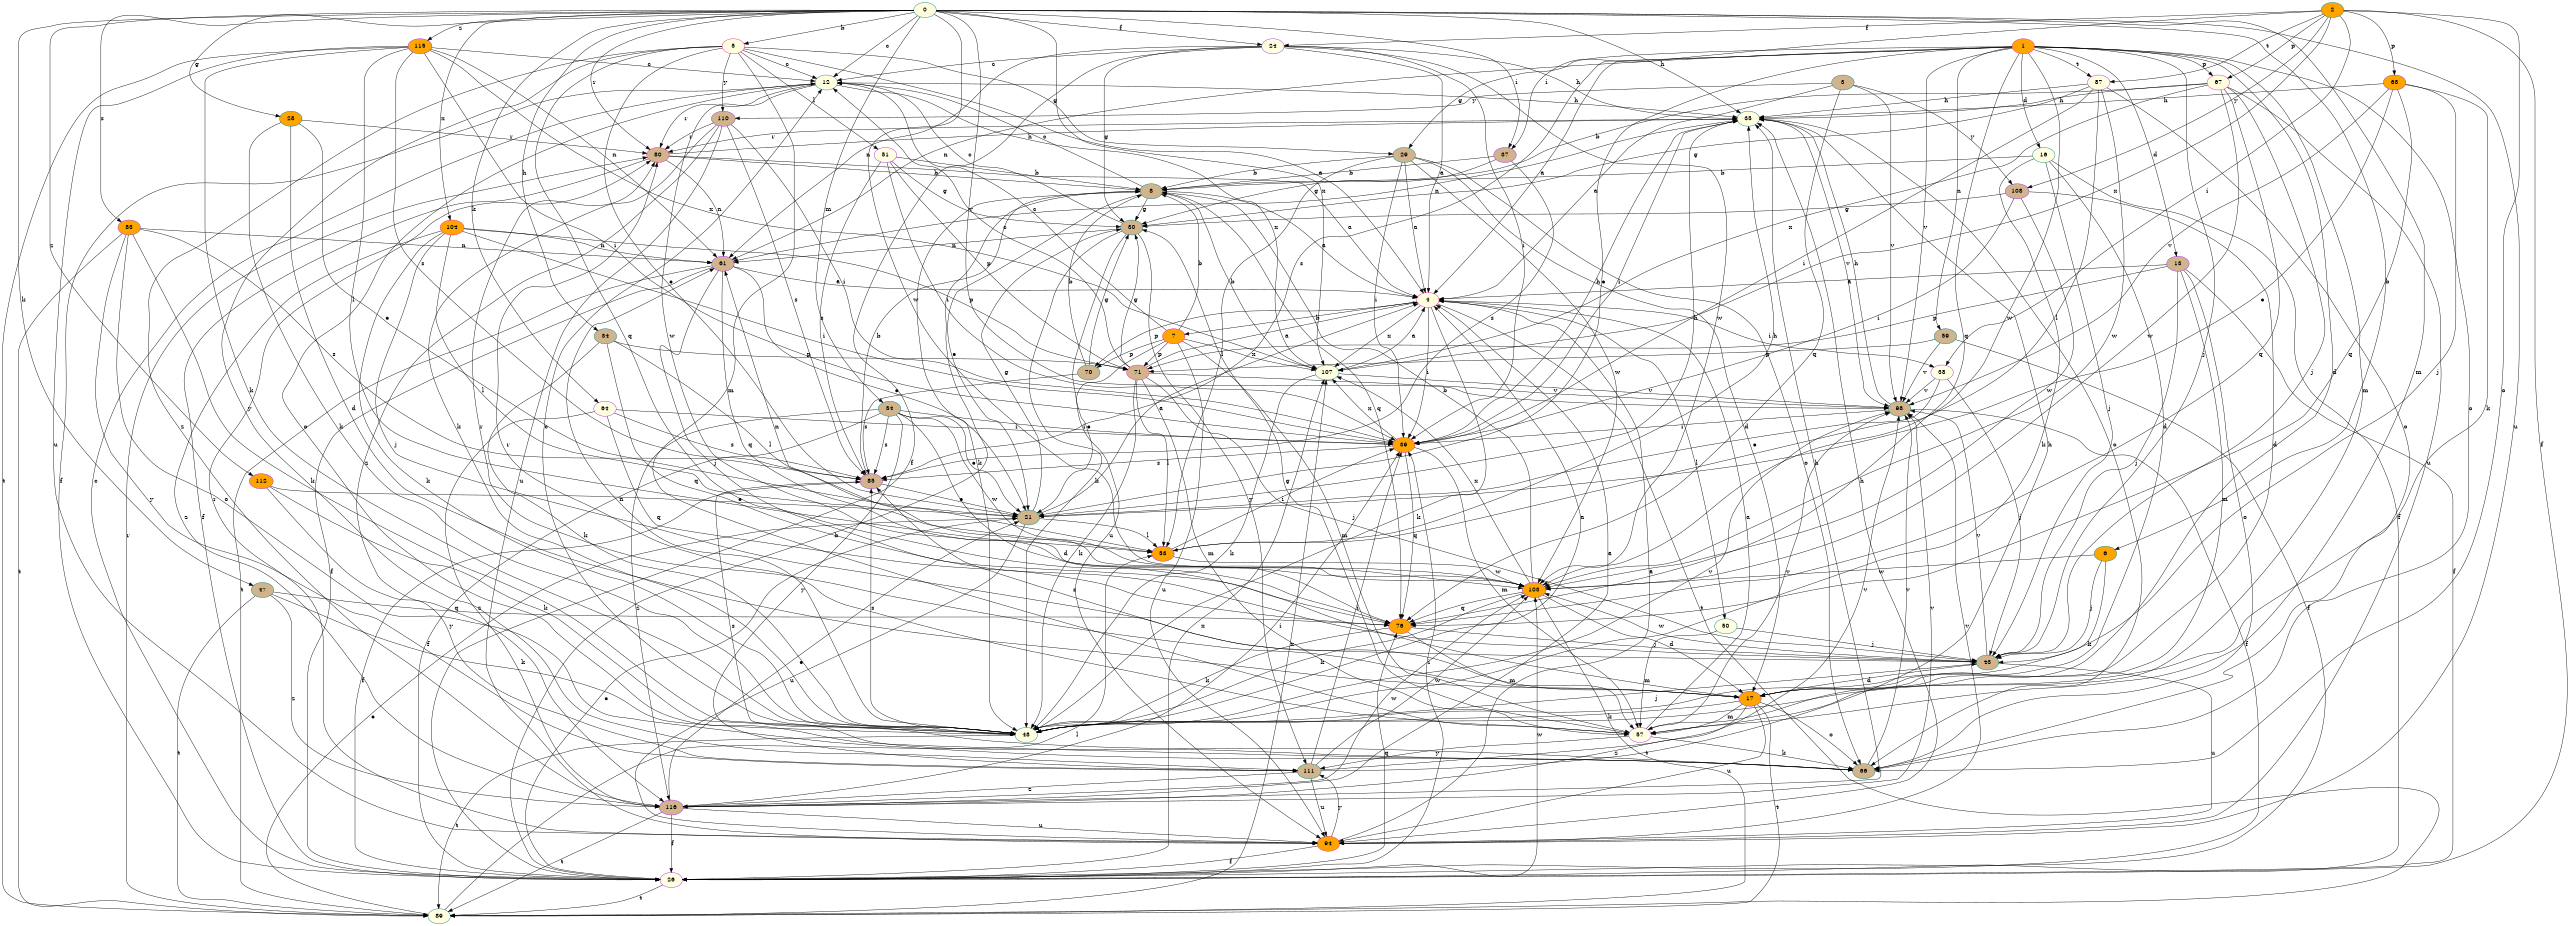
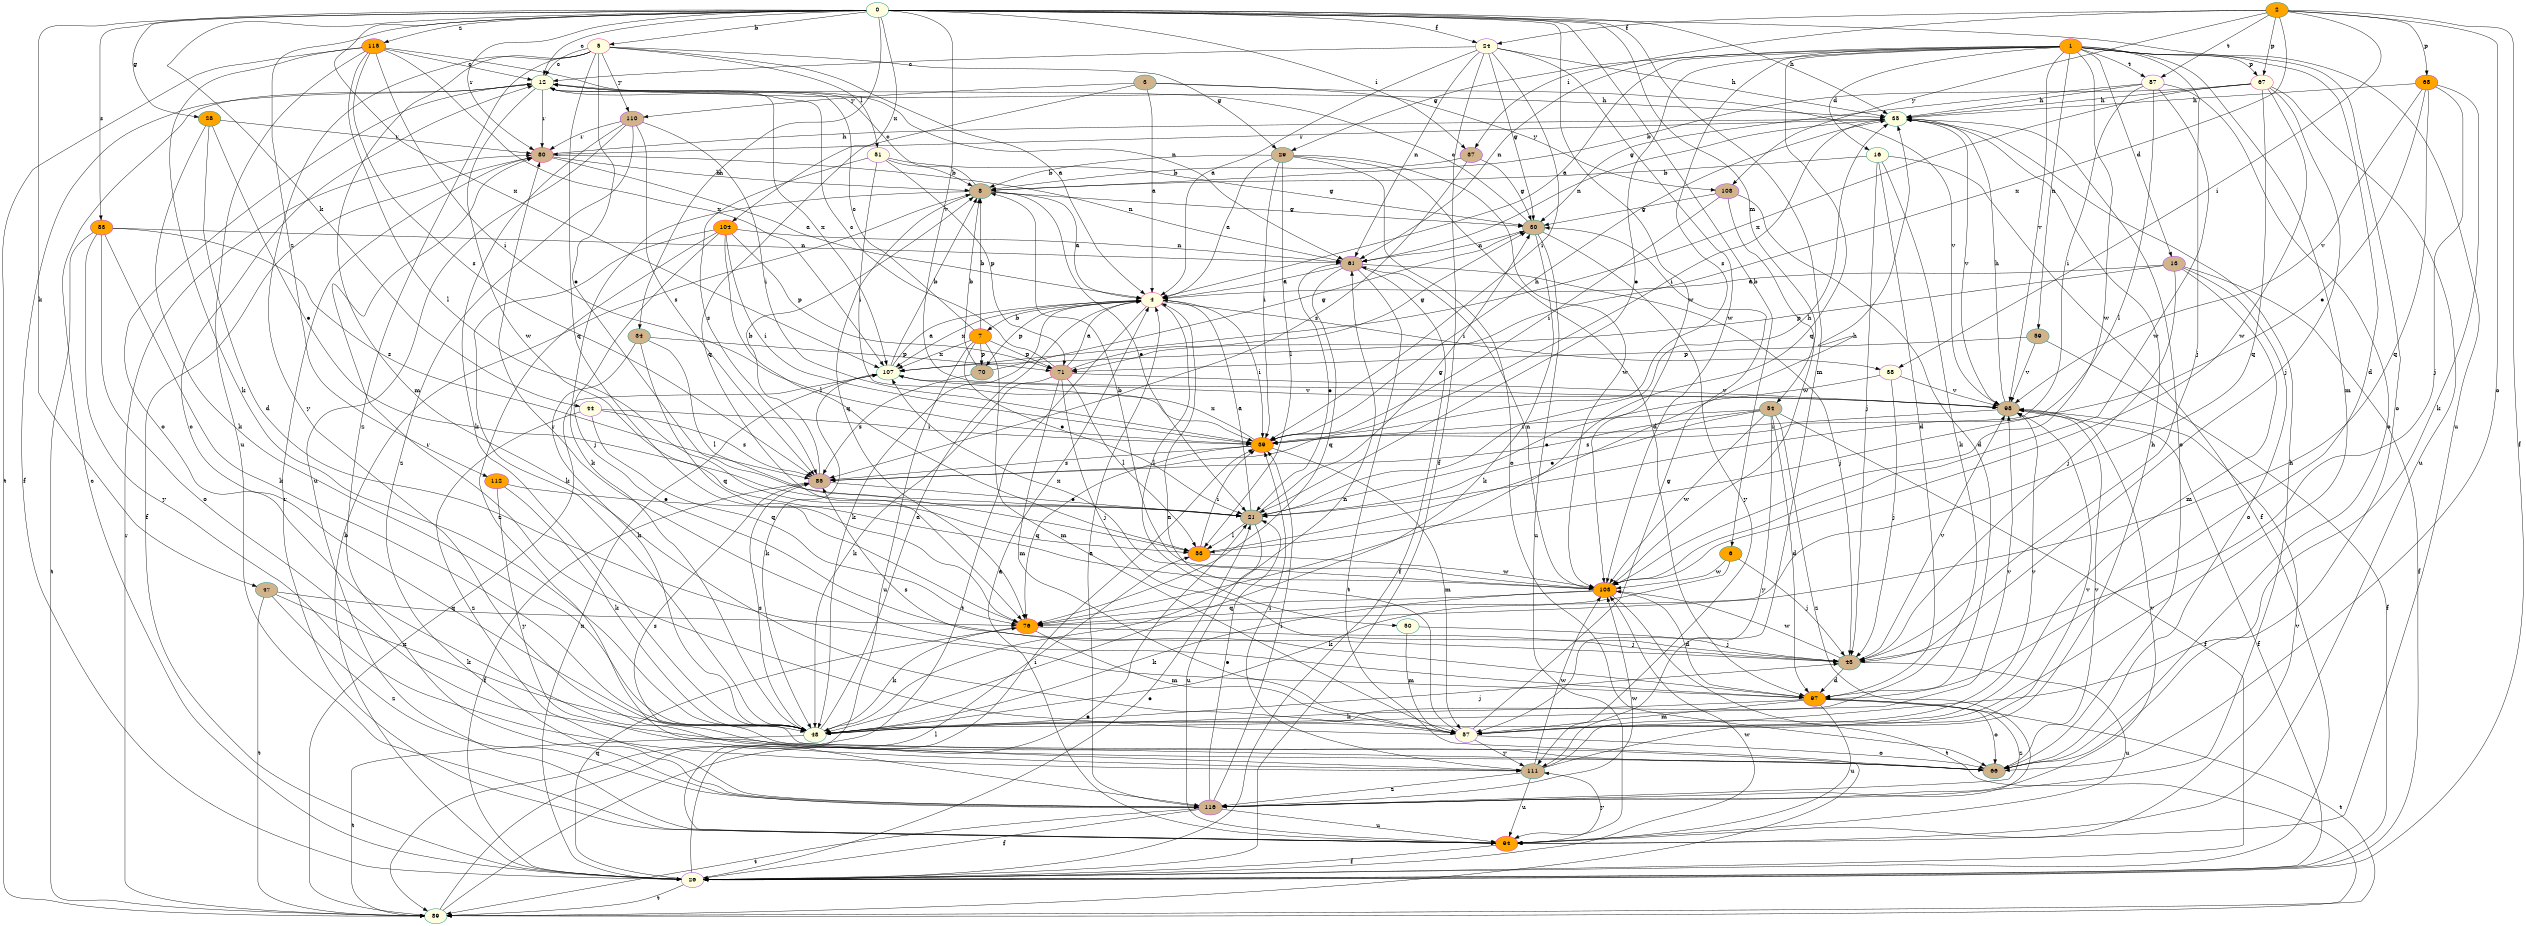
(605, 409) -> (590, 409)
(1750, 699) -> (1815, 699)
(1937, 729) -> none
(1784, 753) -> (1881, 753)
